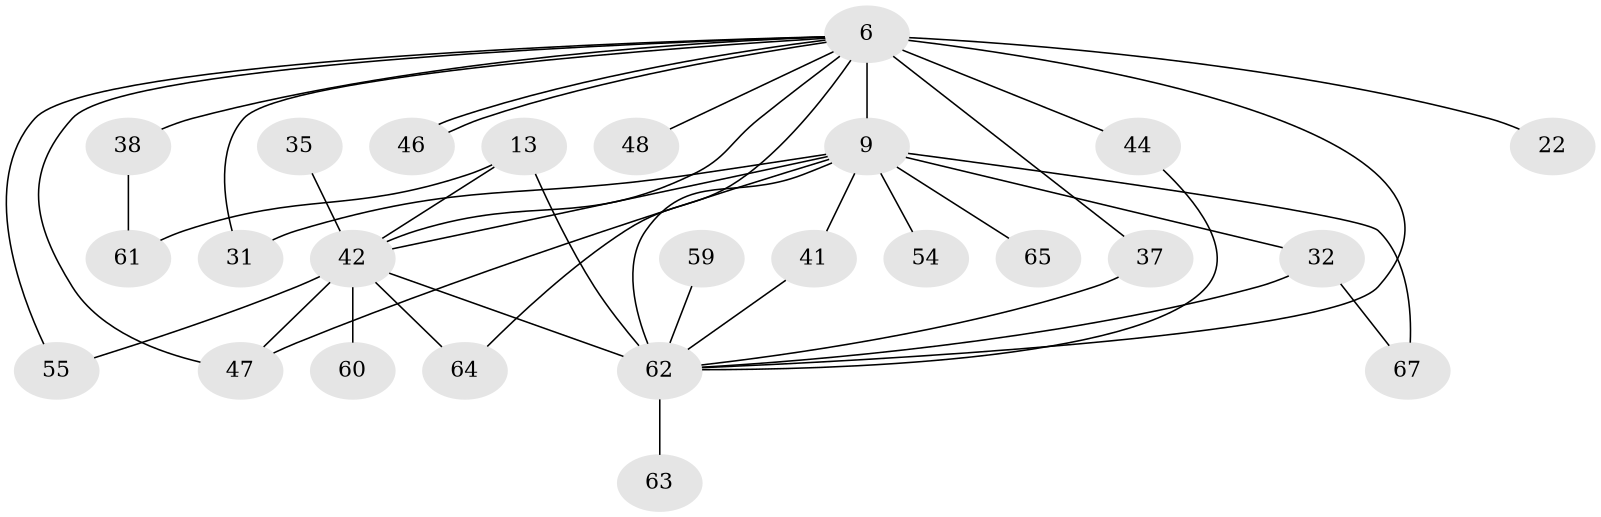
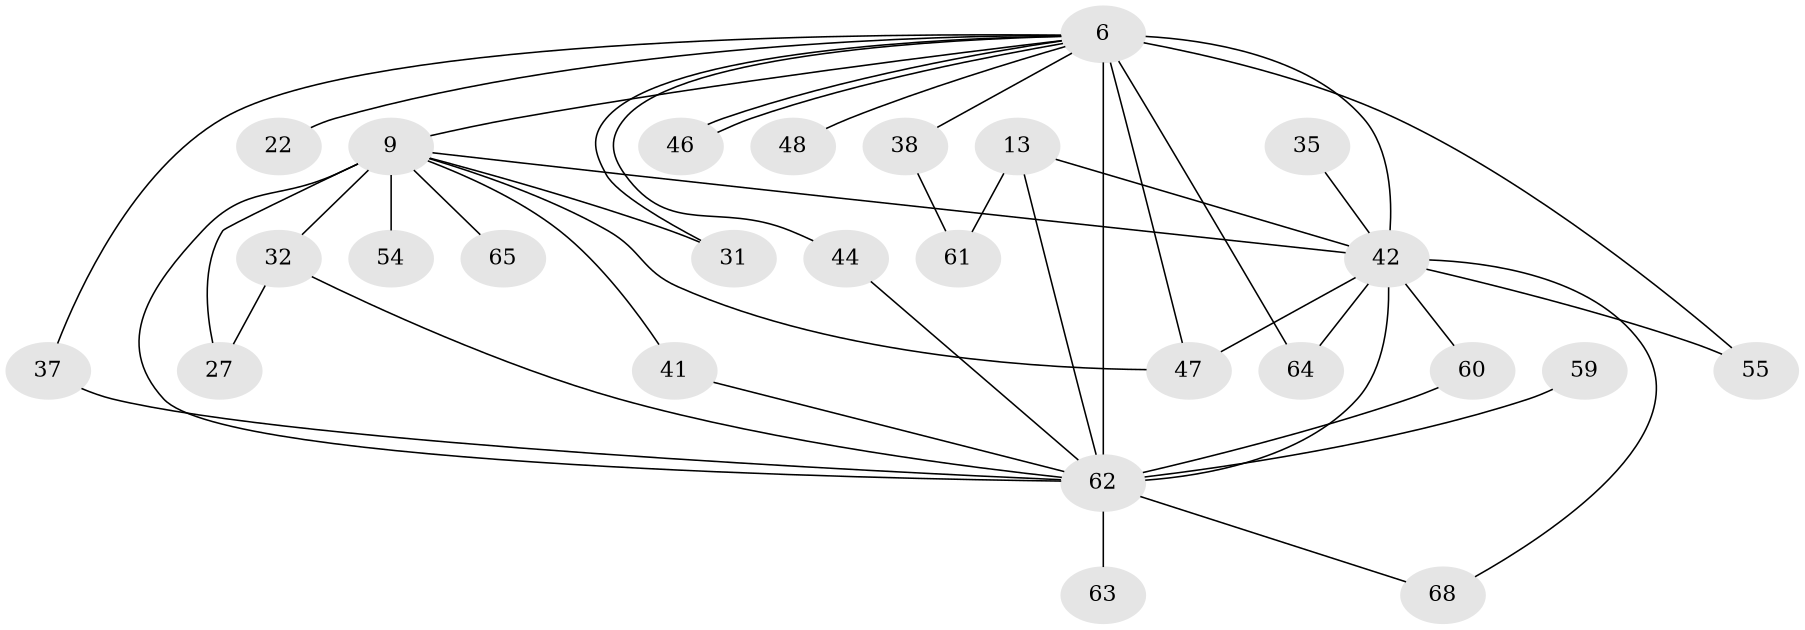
(1408, 371) -> (220, 371)
none -> (1292, 435)
none -> (1443, 595)
